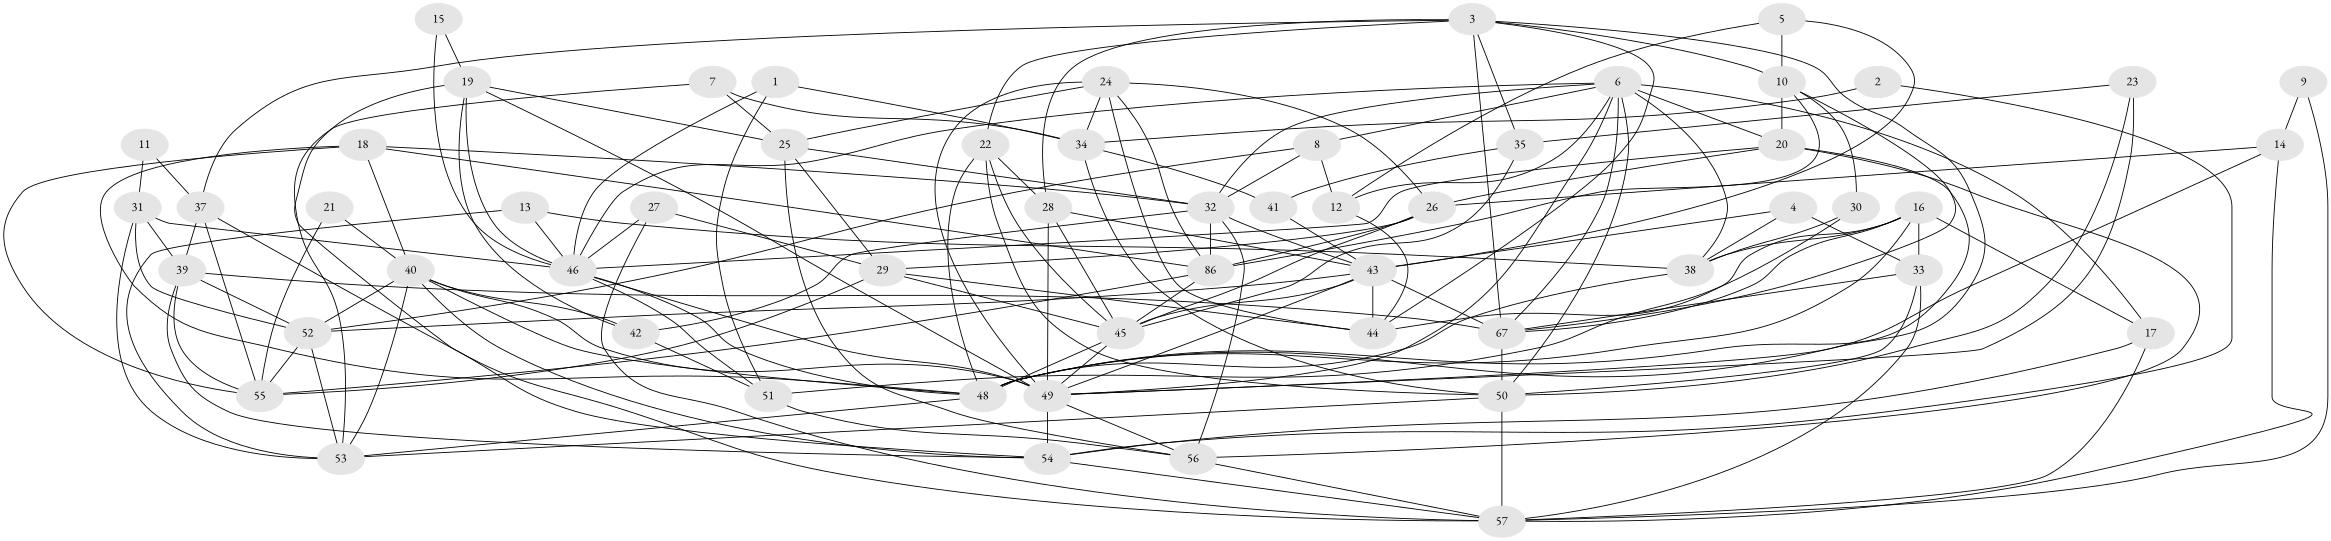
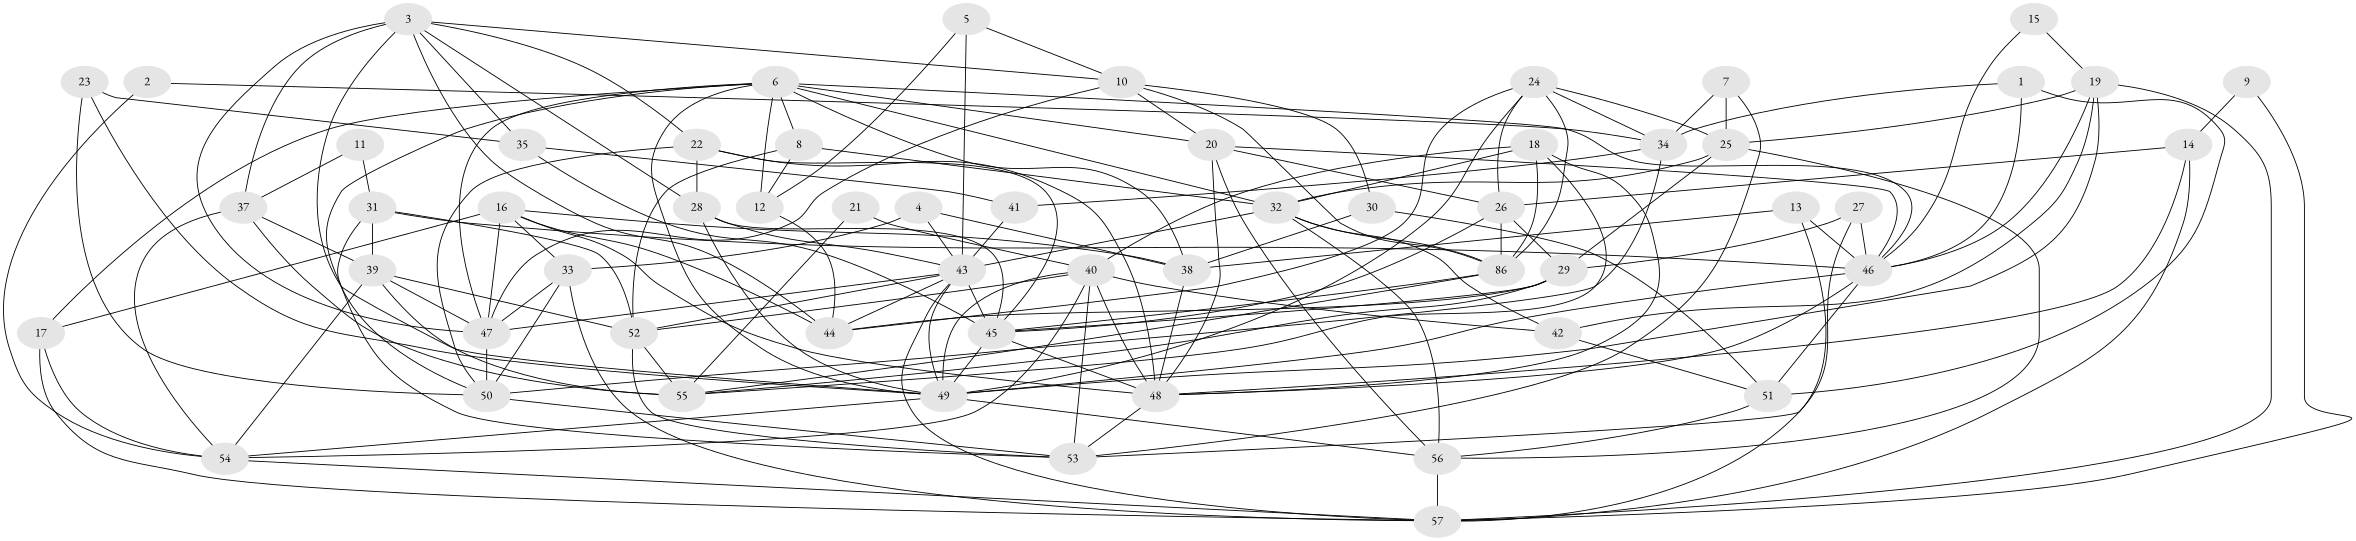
(1502, 333) -> (487, 333)
(1502, 459) -> (1083, 486)
